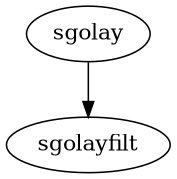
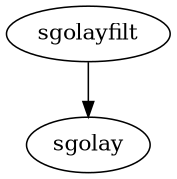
(88, 82) -> (88, 82)
